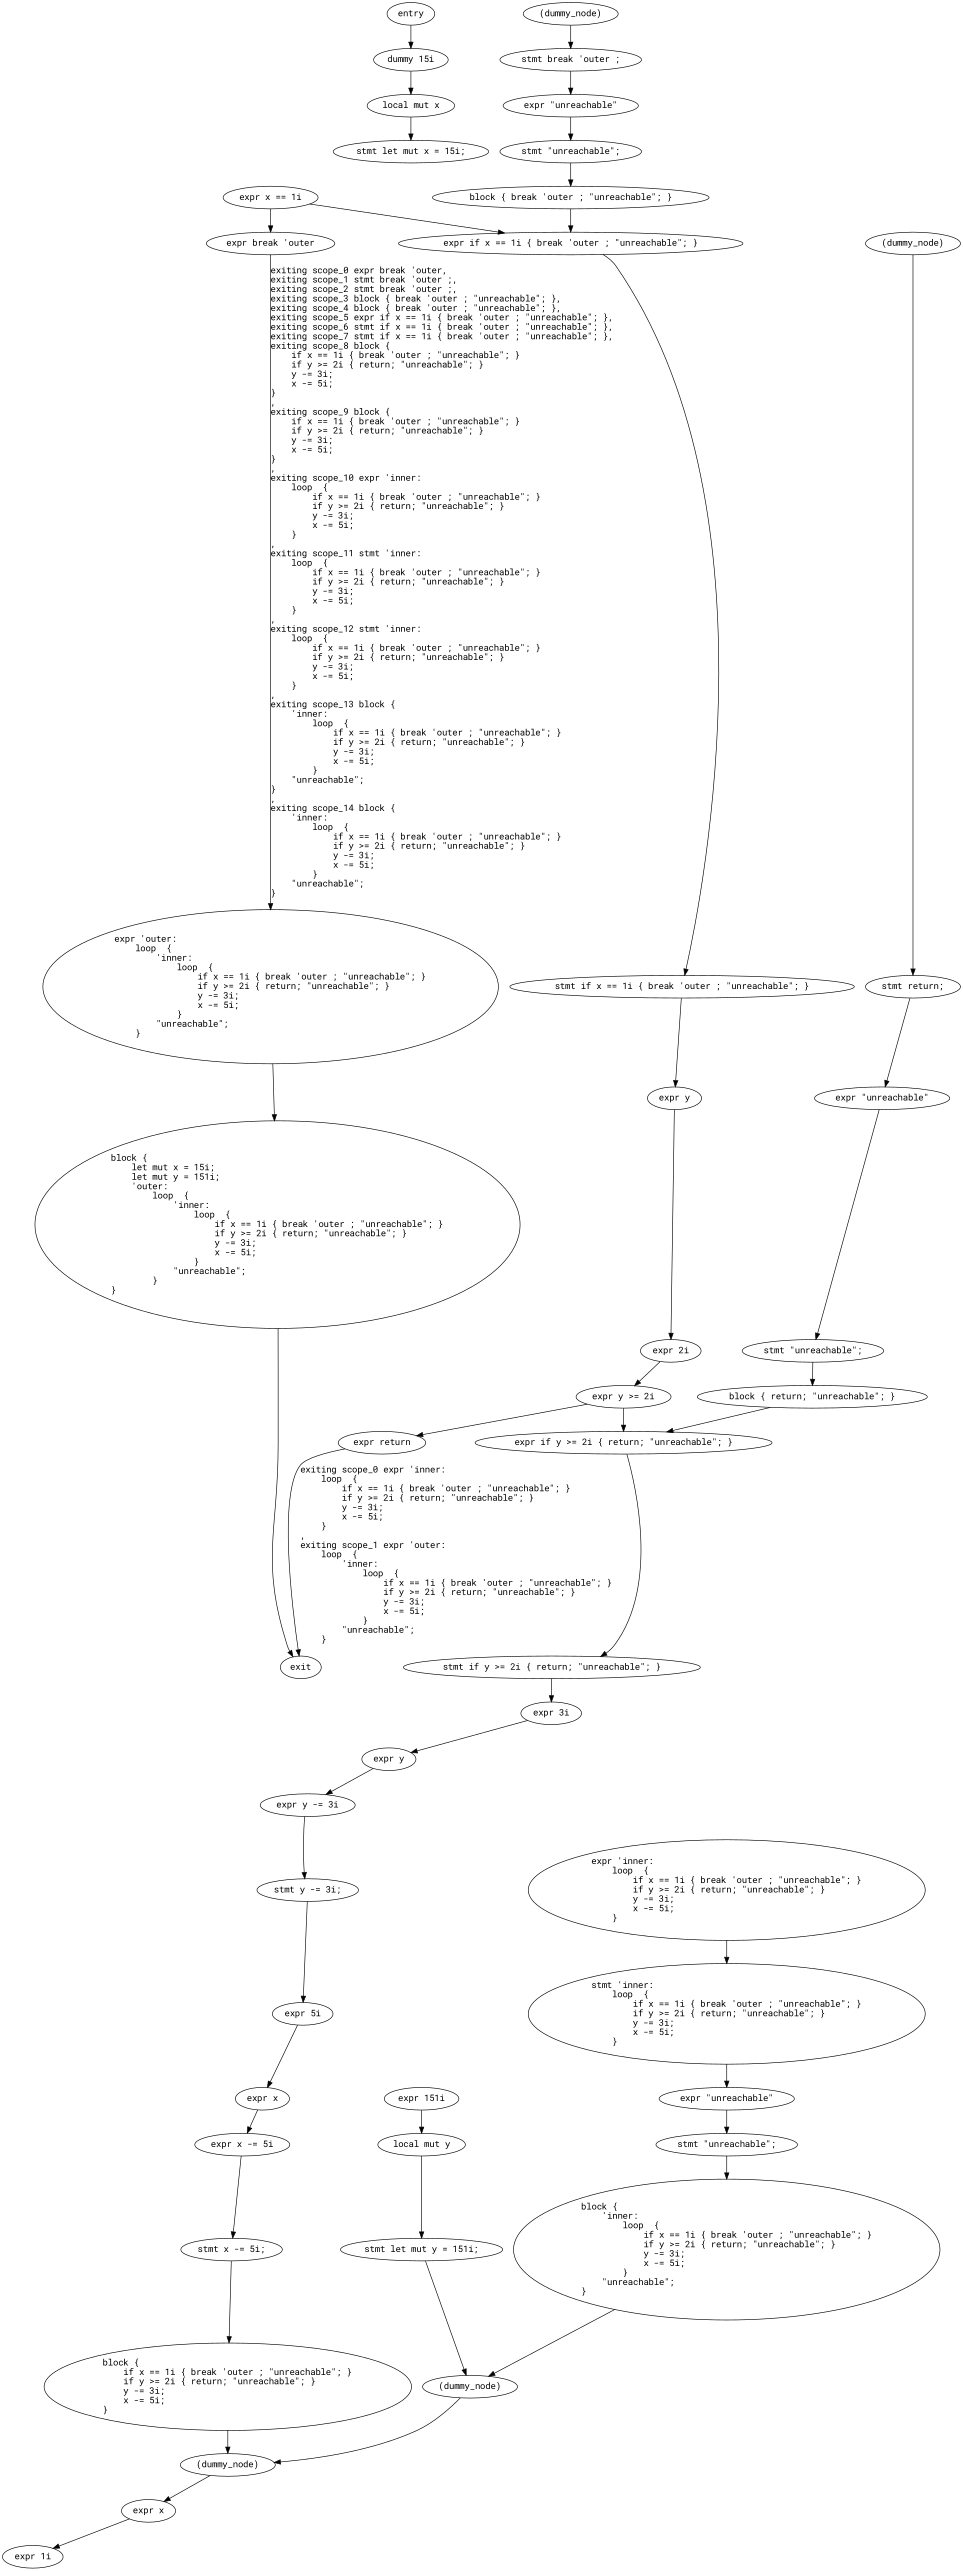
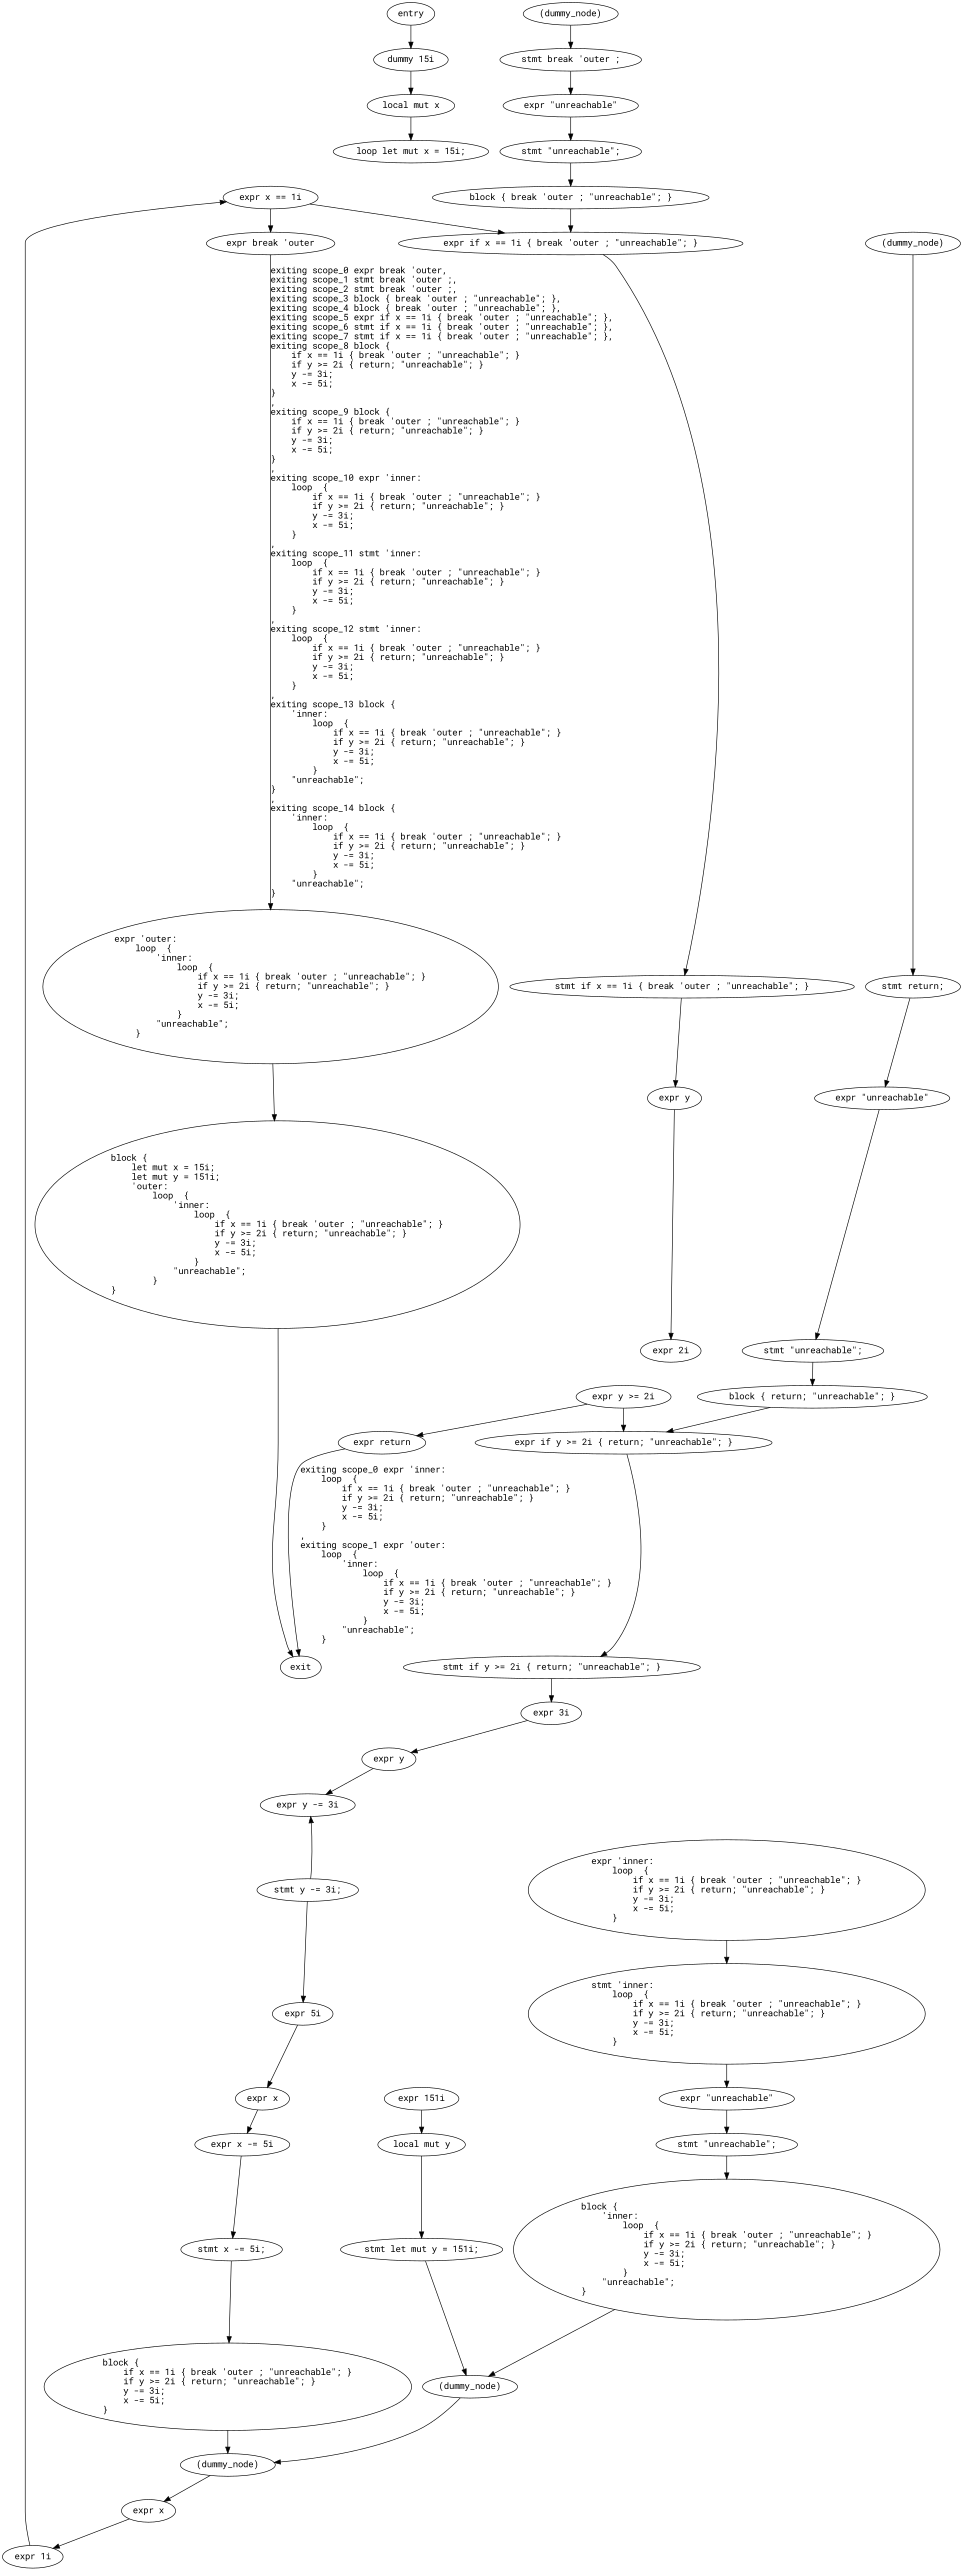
(411, 152) -> (411, 152)
none -> (25, 1293)
(650, 1372) -> none
(303, 1844) -> (312, 1851)
